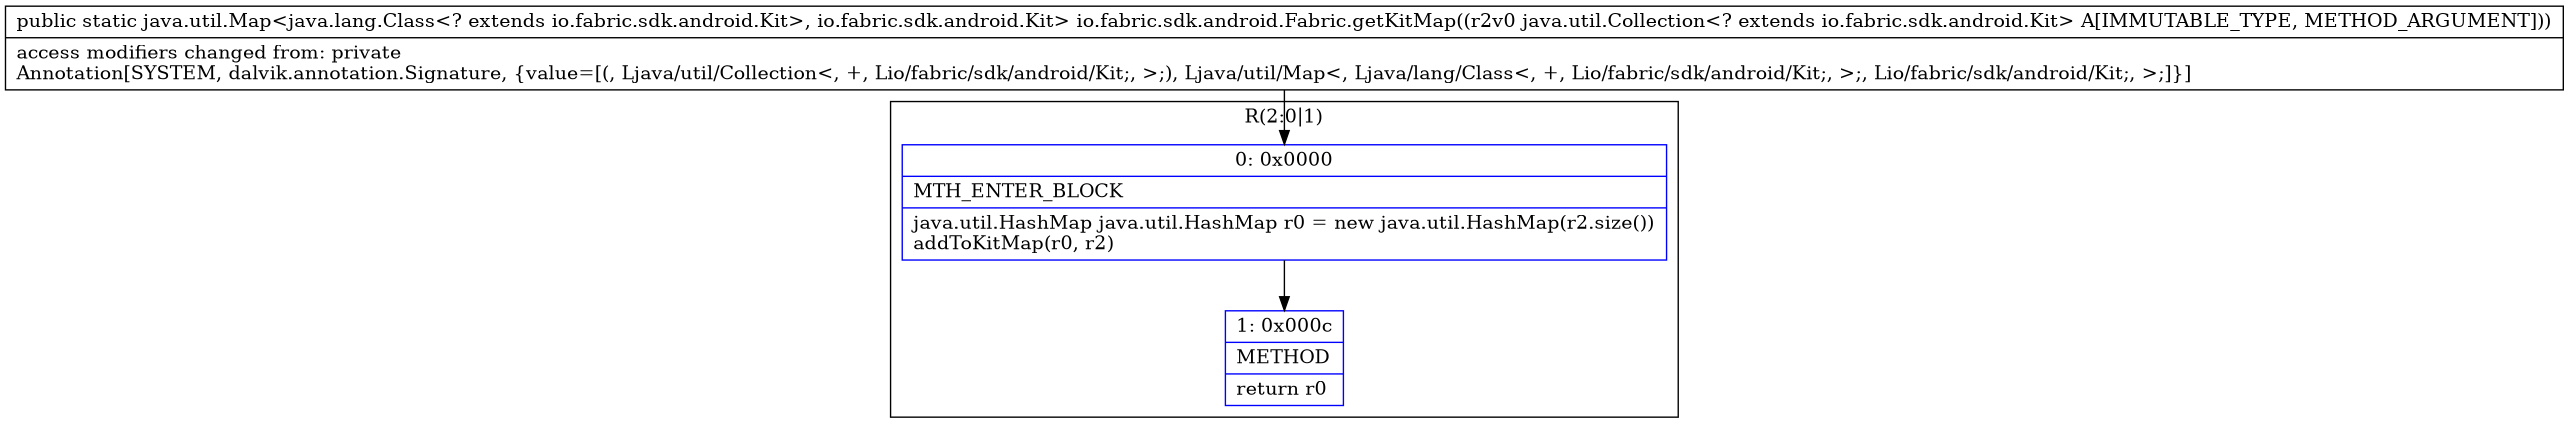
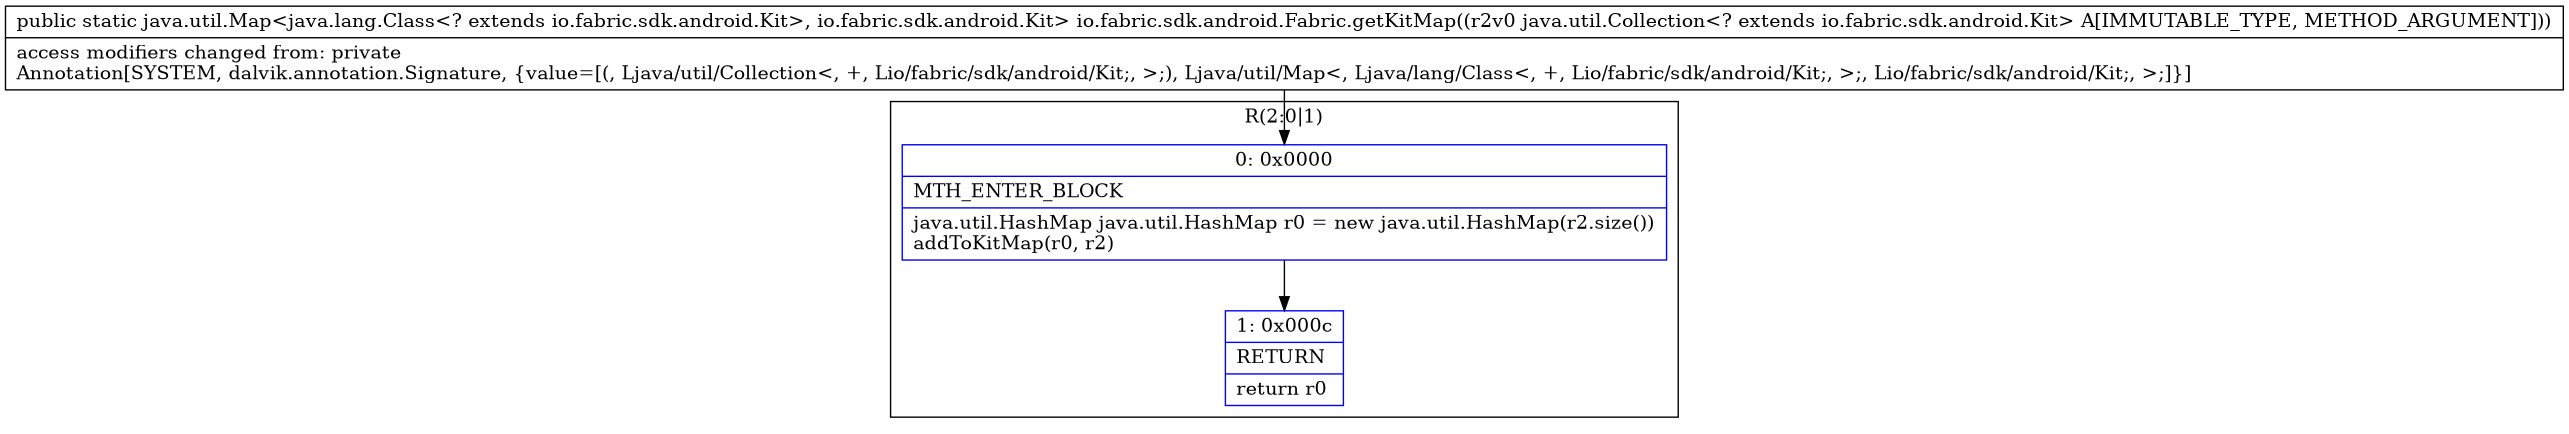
(1284, 357) -> (1281, 357)
